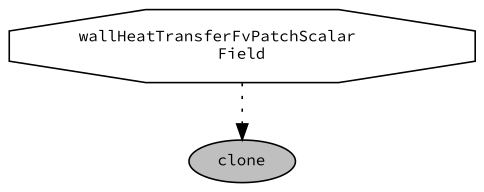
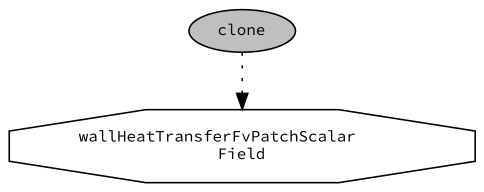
(242, 103) -> (242, 73)
